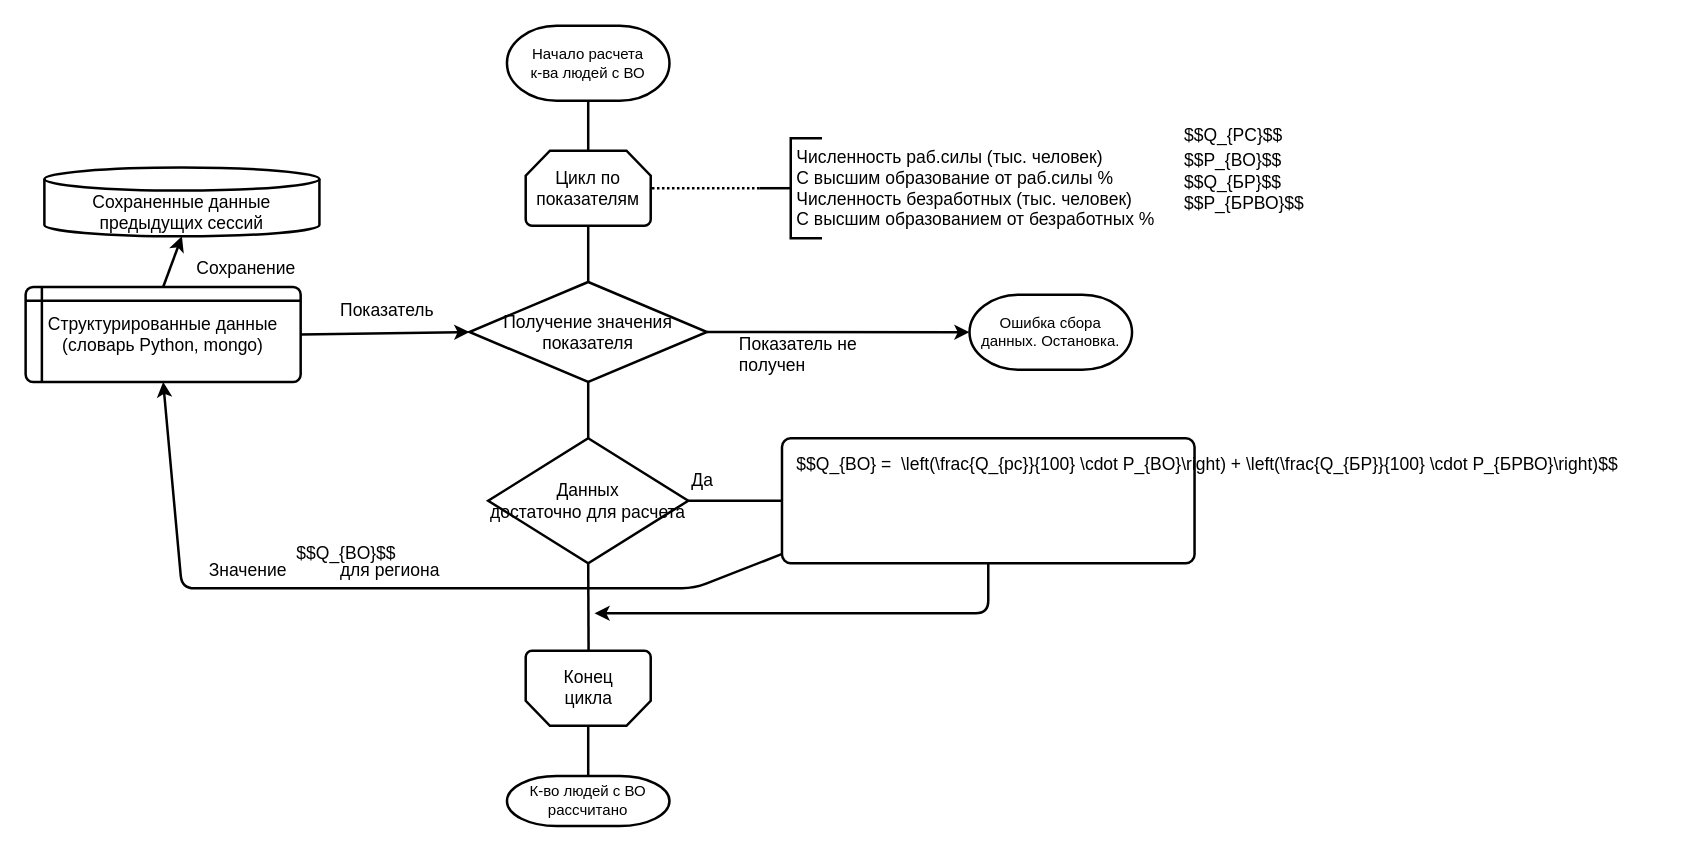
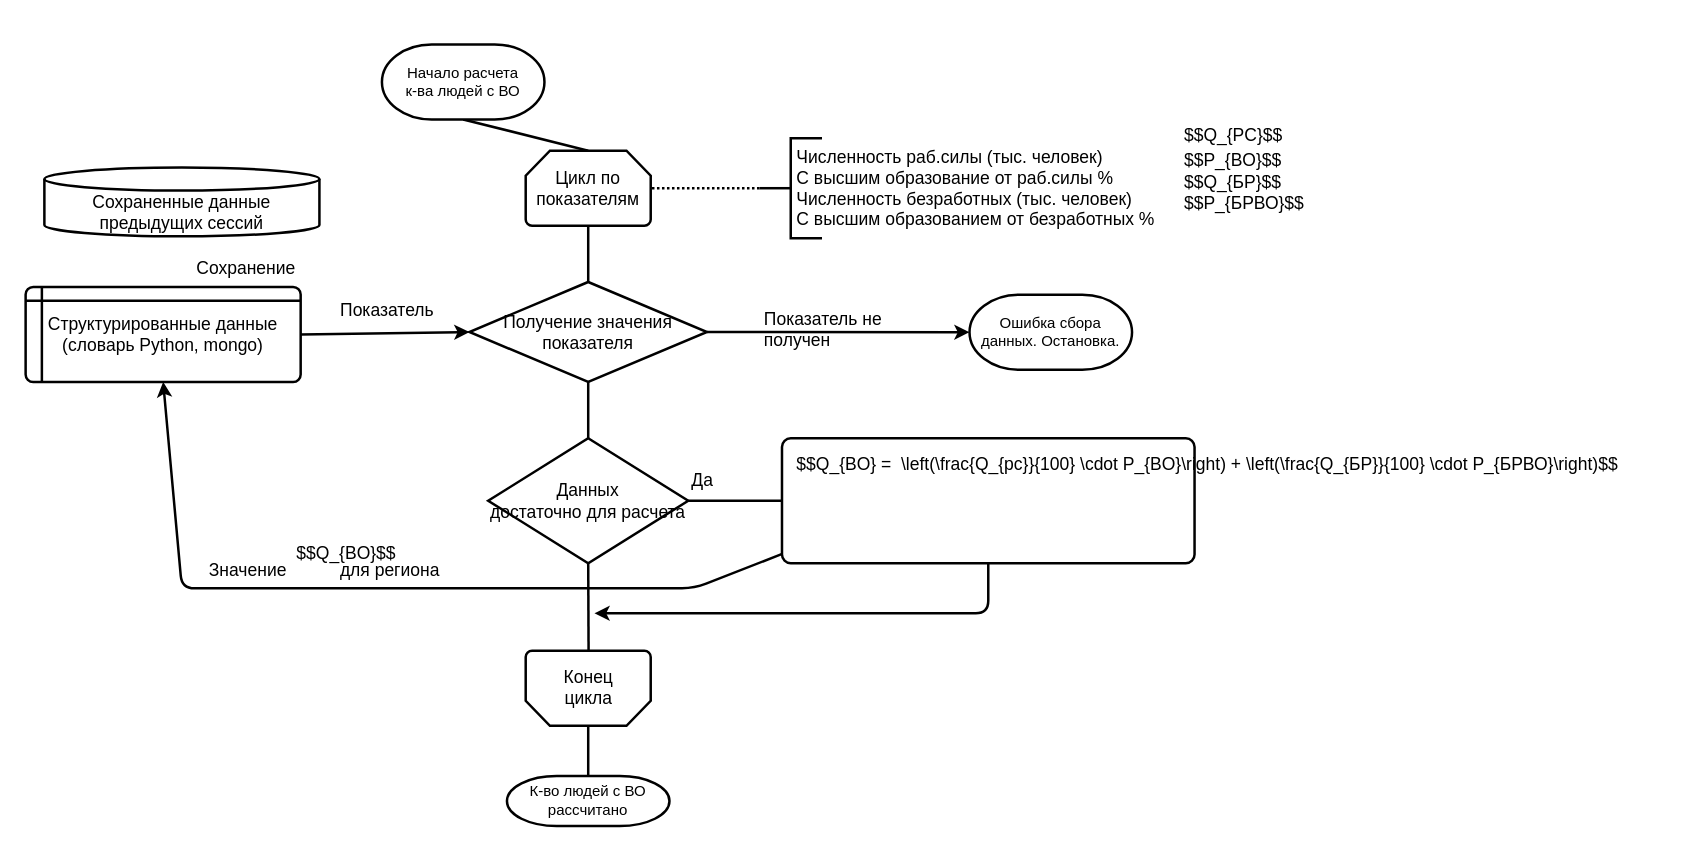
(588, 63) -> (463, 82)
(171, 267) -> none
(806, 356) -> (831, 331)
